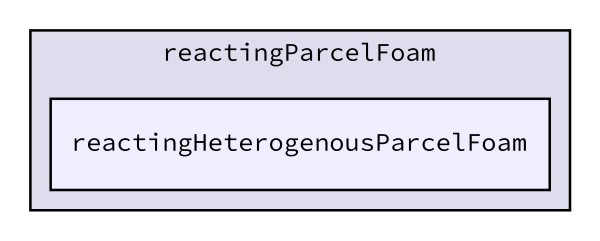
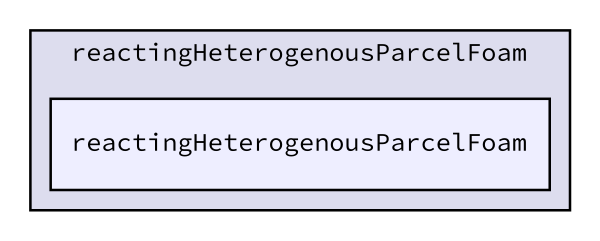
(300, 54) -> (300, 54)
